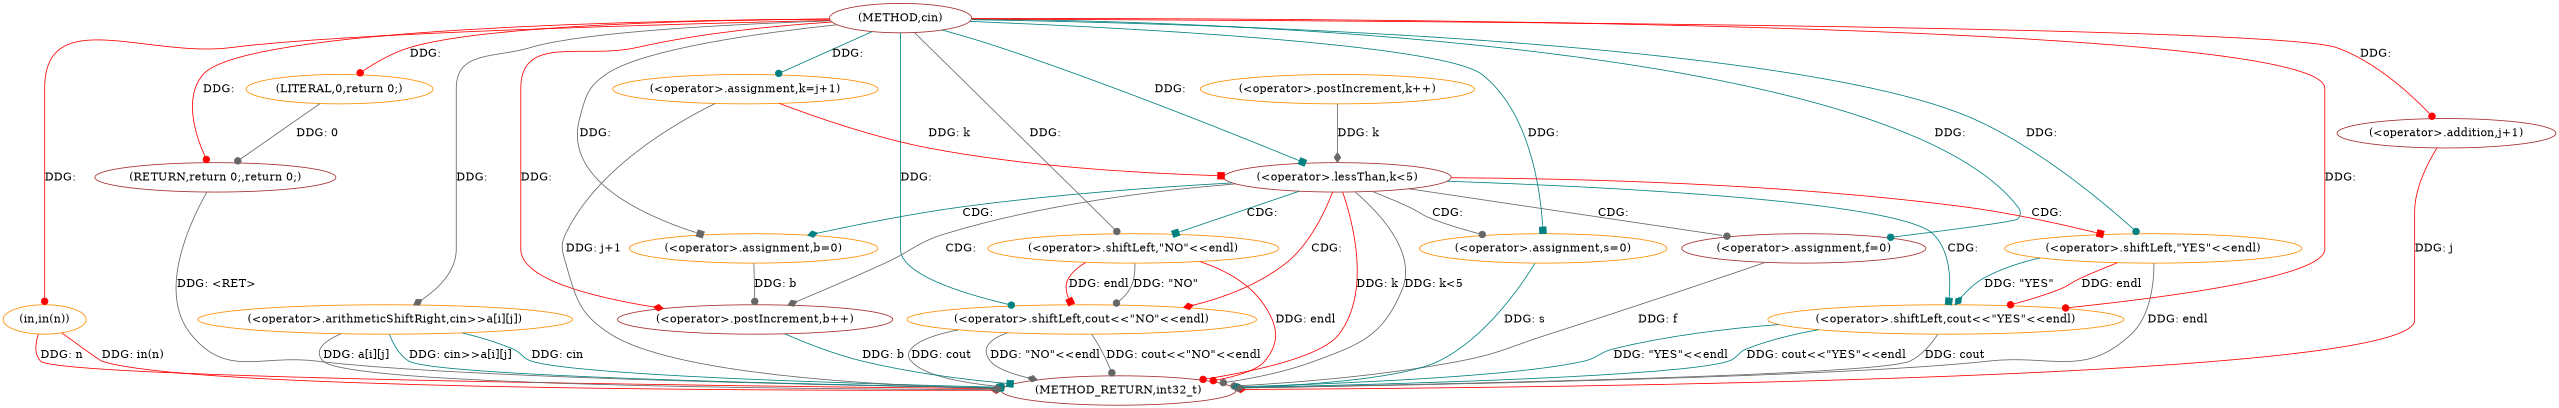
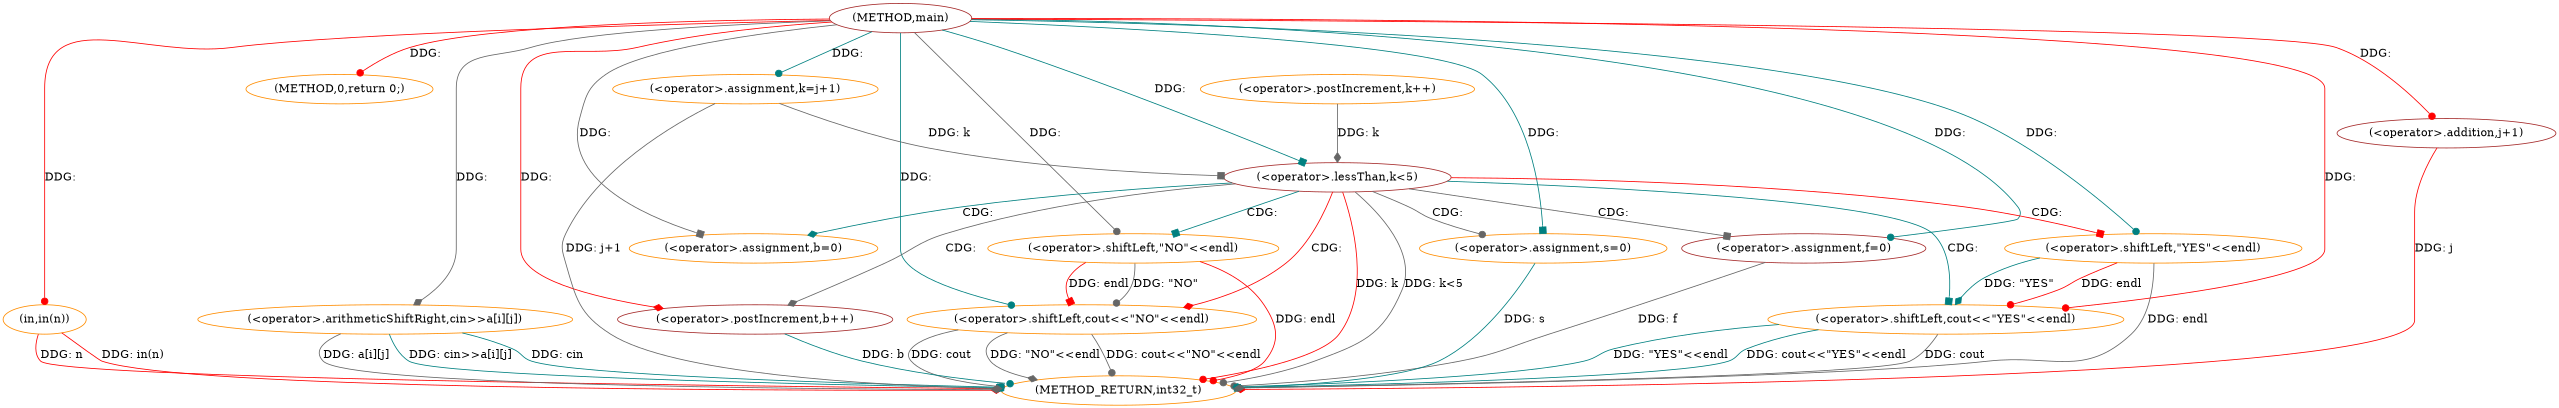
(901, 18) -> (901, 18)
(339, 89) -> (339, 89)
(994, 159) -> (994, 159)
(215, 177) -> none
(1566, 212) -> (1566, 212)
(754, 281) -> none
(1443, 359) -> (1443, 359)
(893, 368) -> (893, 368)
(1119, 391) -> (1119, 391)
